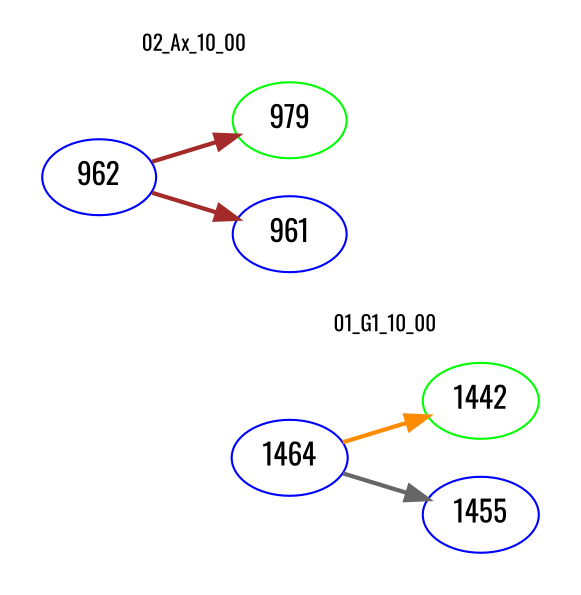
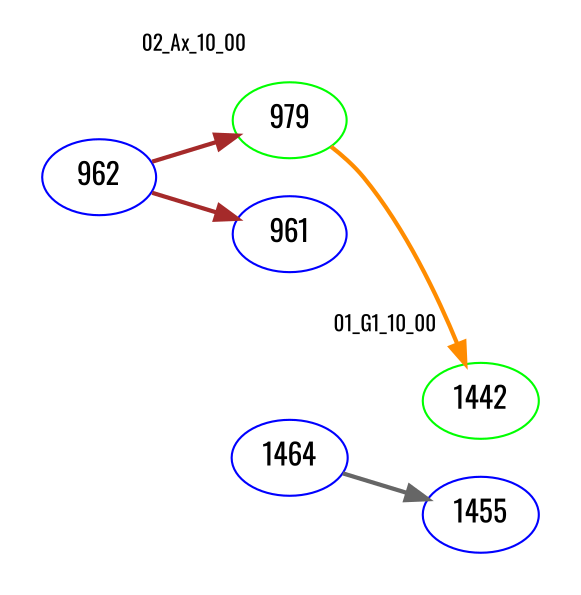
(375, 432) -> (405, 238)
